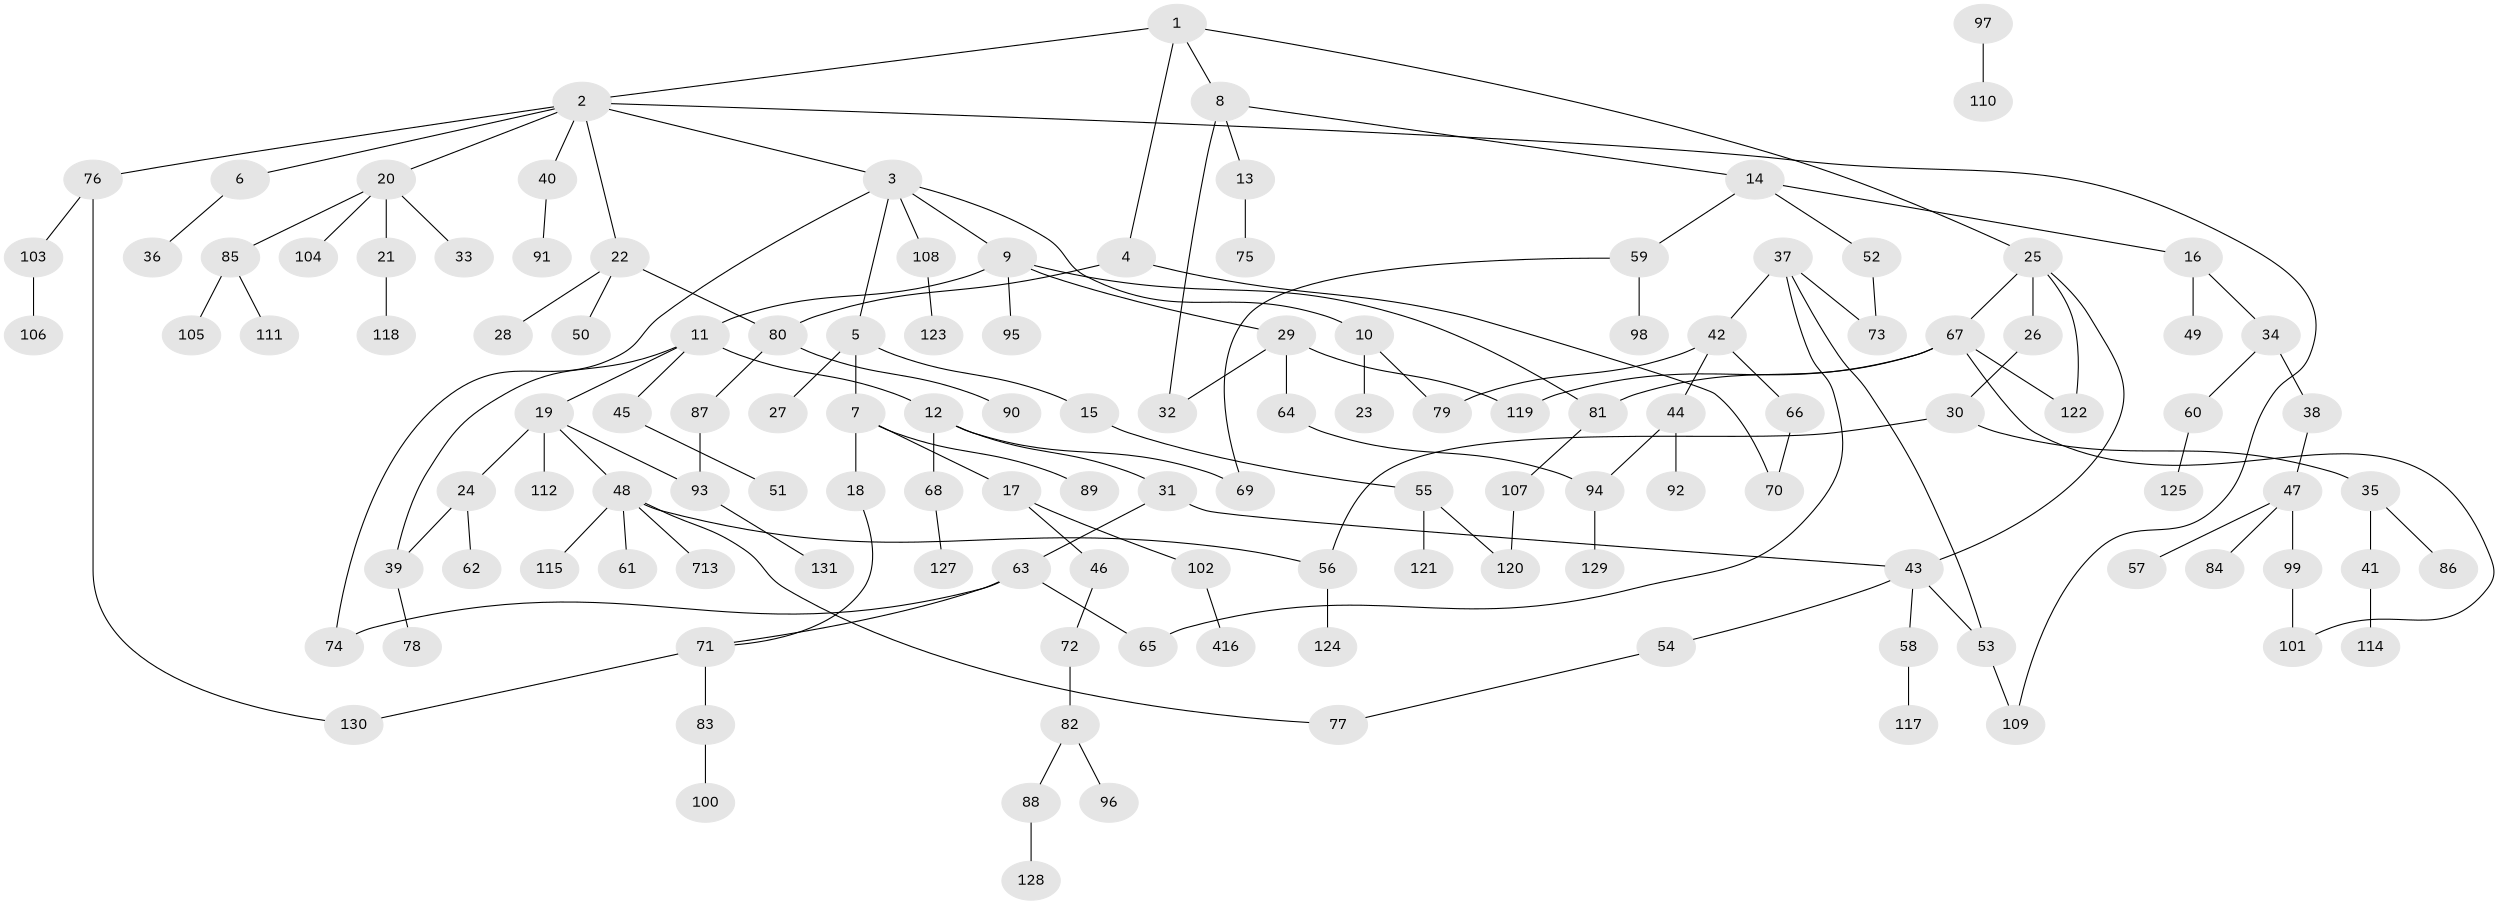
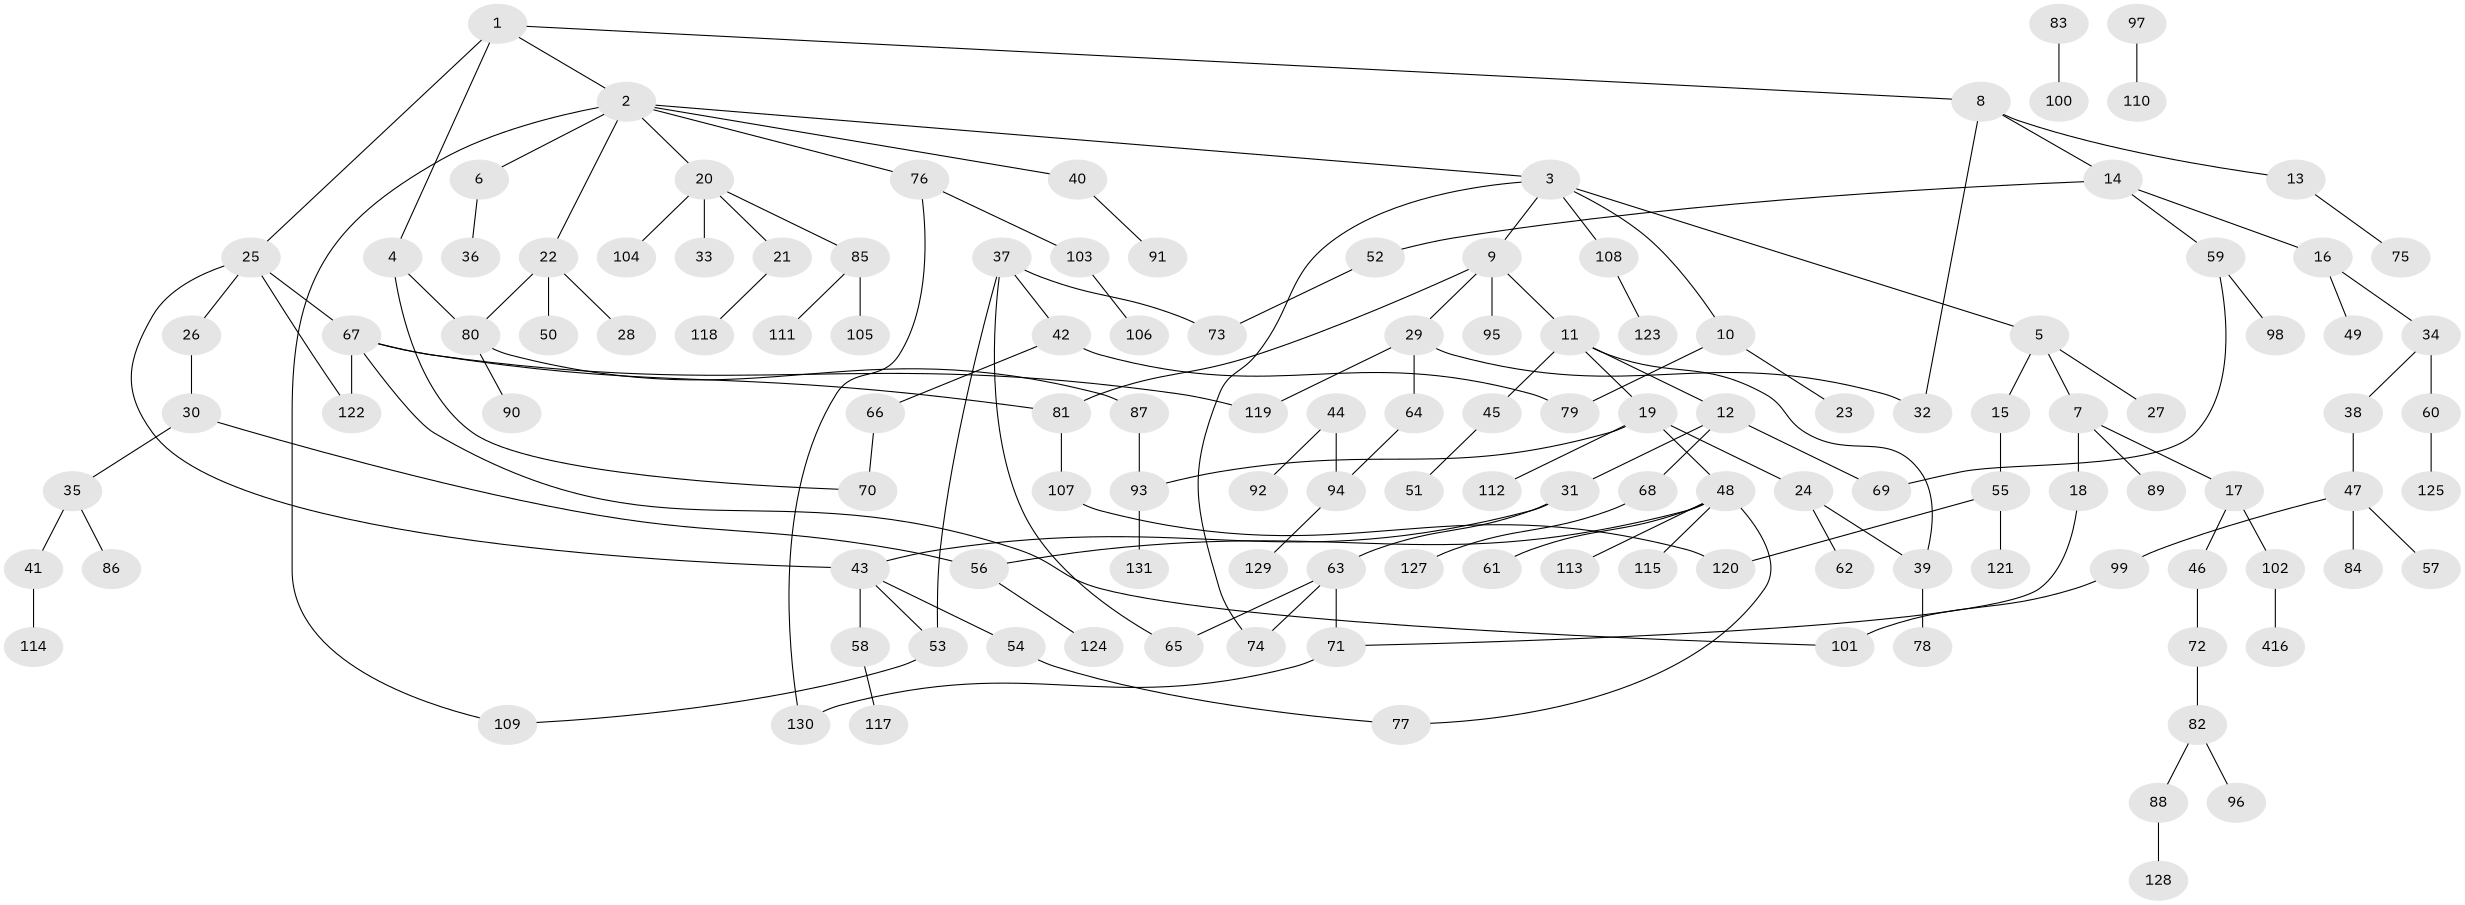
(1700, 367) -> none
(705, 569) -> (1570, 569)
(705, 686) -> none
